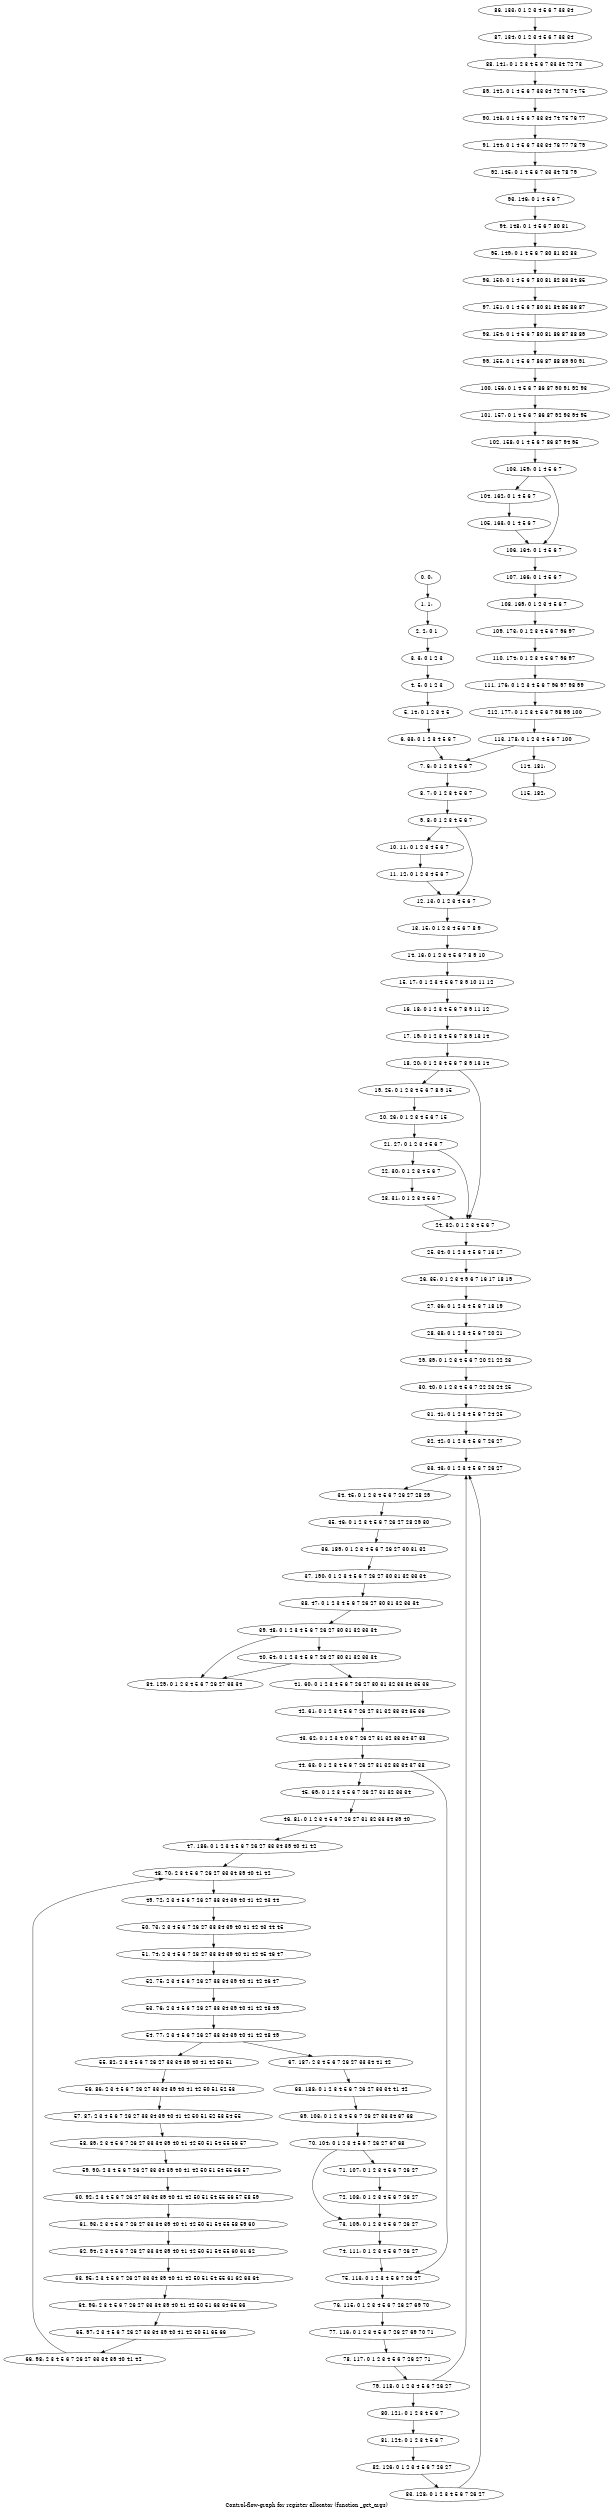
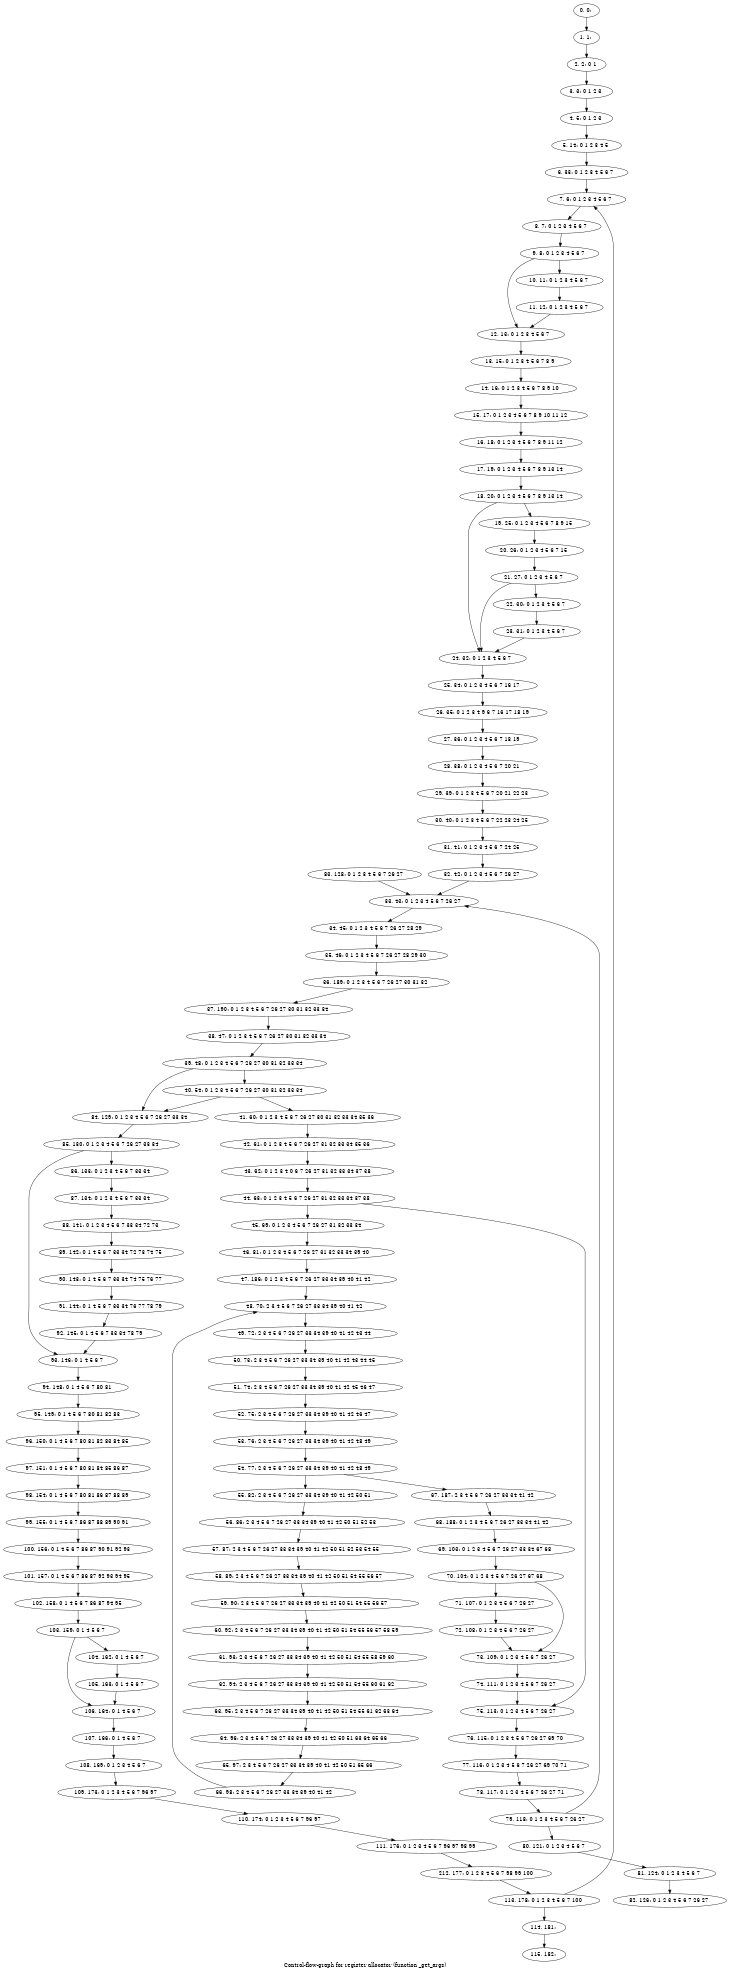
none -> (111, 1144)
(428, 2480) -> none
